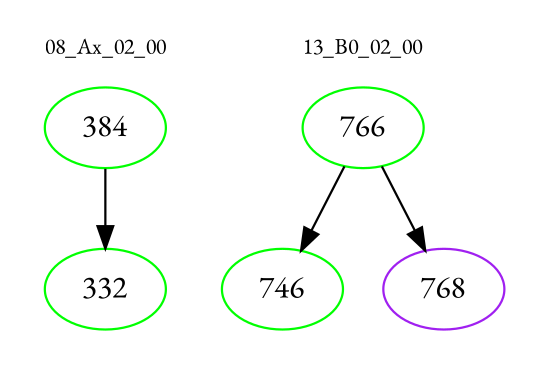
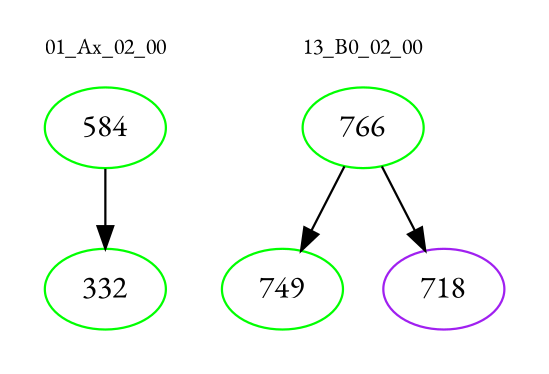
(106, 48) -> (106, 48)
(105, 128) -> (105, 128)
(282, 289) -> (282, 289)
(444, 289) -> (444, 289)
